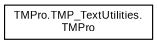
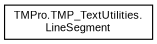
(79, 22) -> (79, 22)
